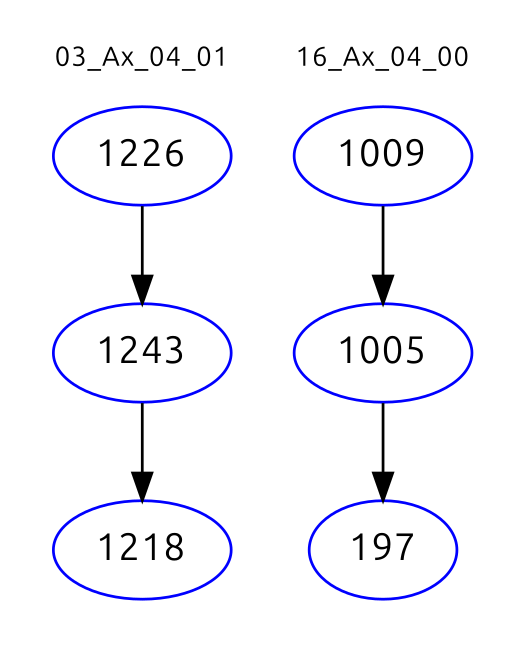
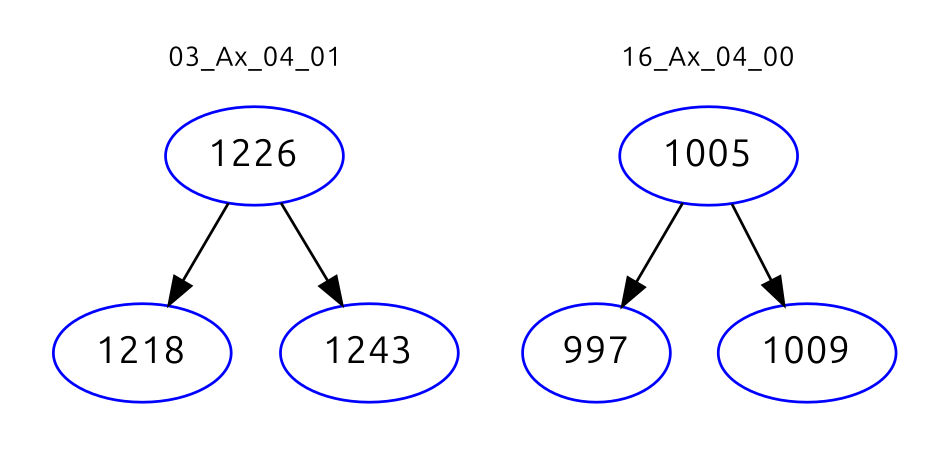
(383, 241) -> (752, 242)
(142, 438) -> (206, 242)
(383, 550) -> (596, 353)
